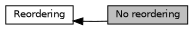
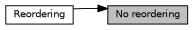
(95, 21) -> (86, 8)
